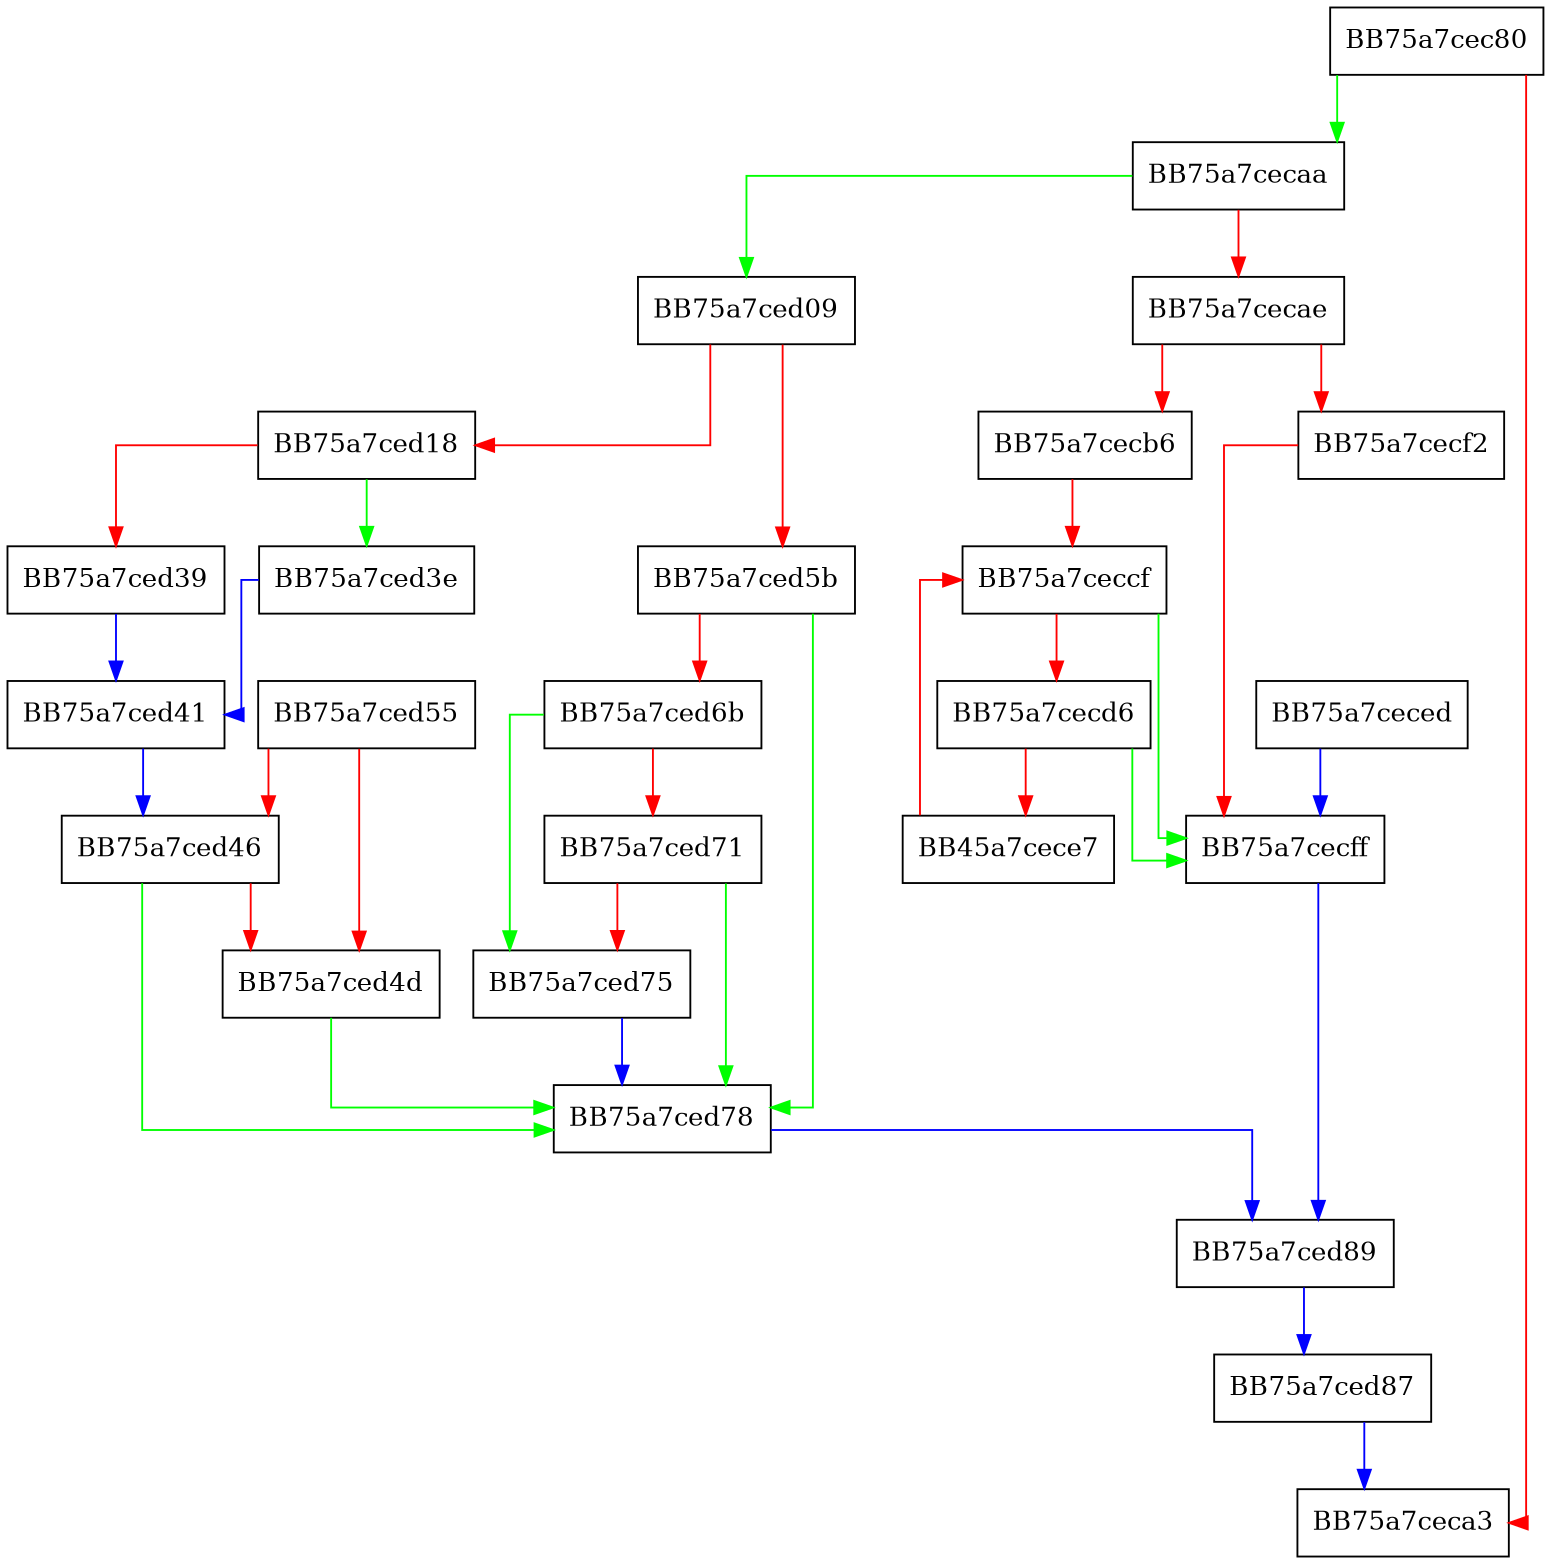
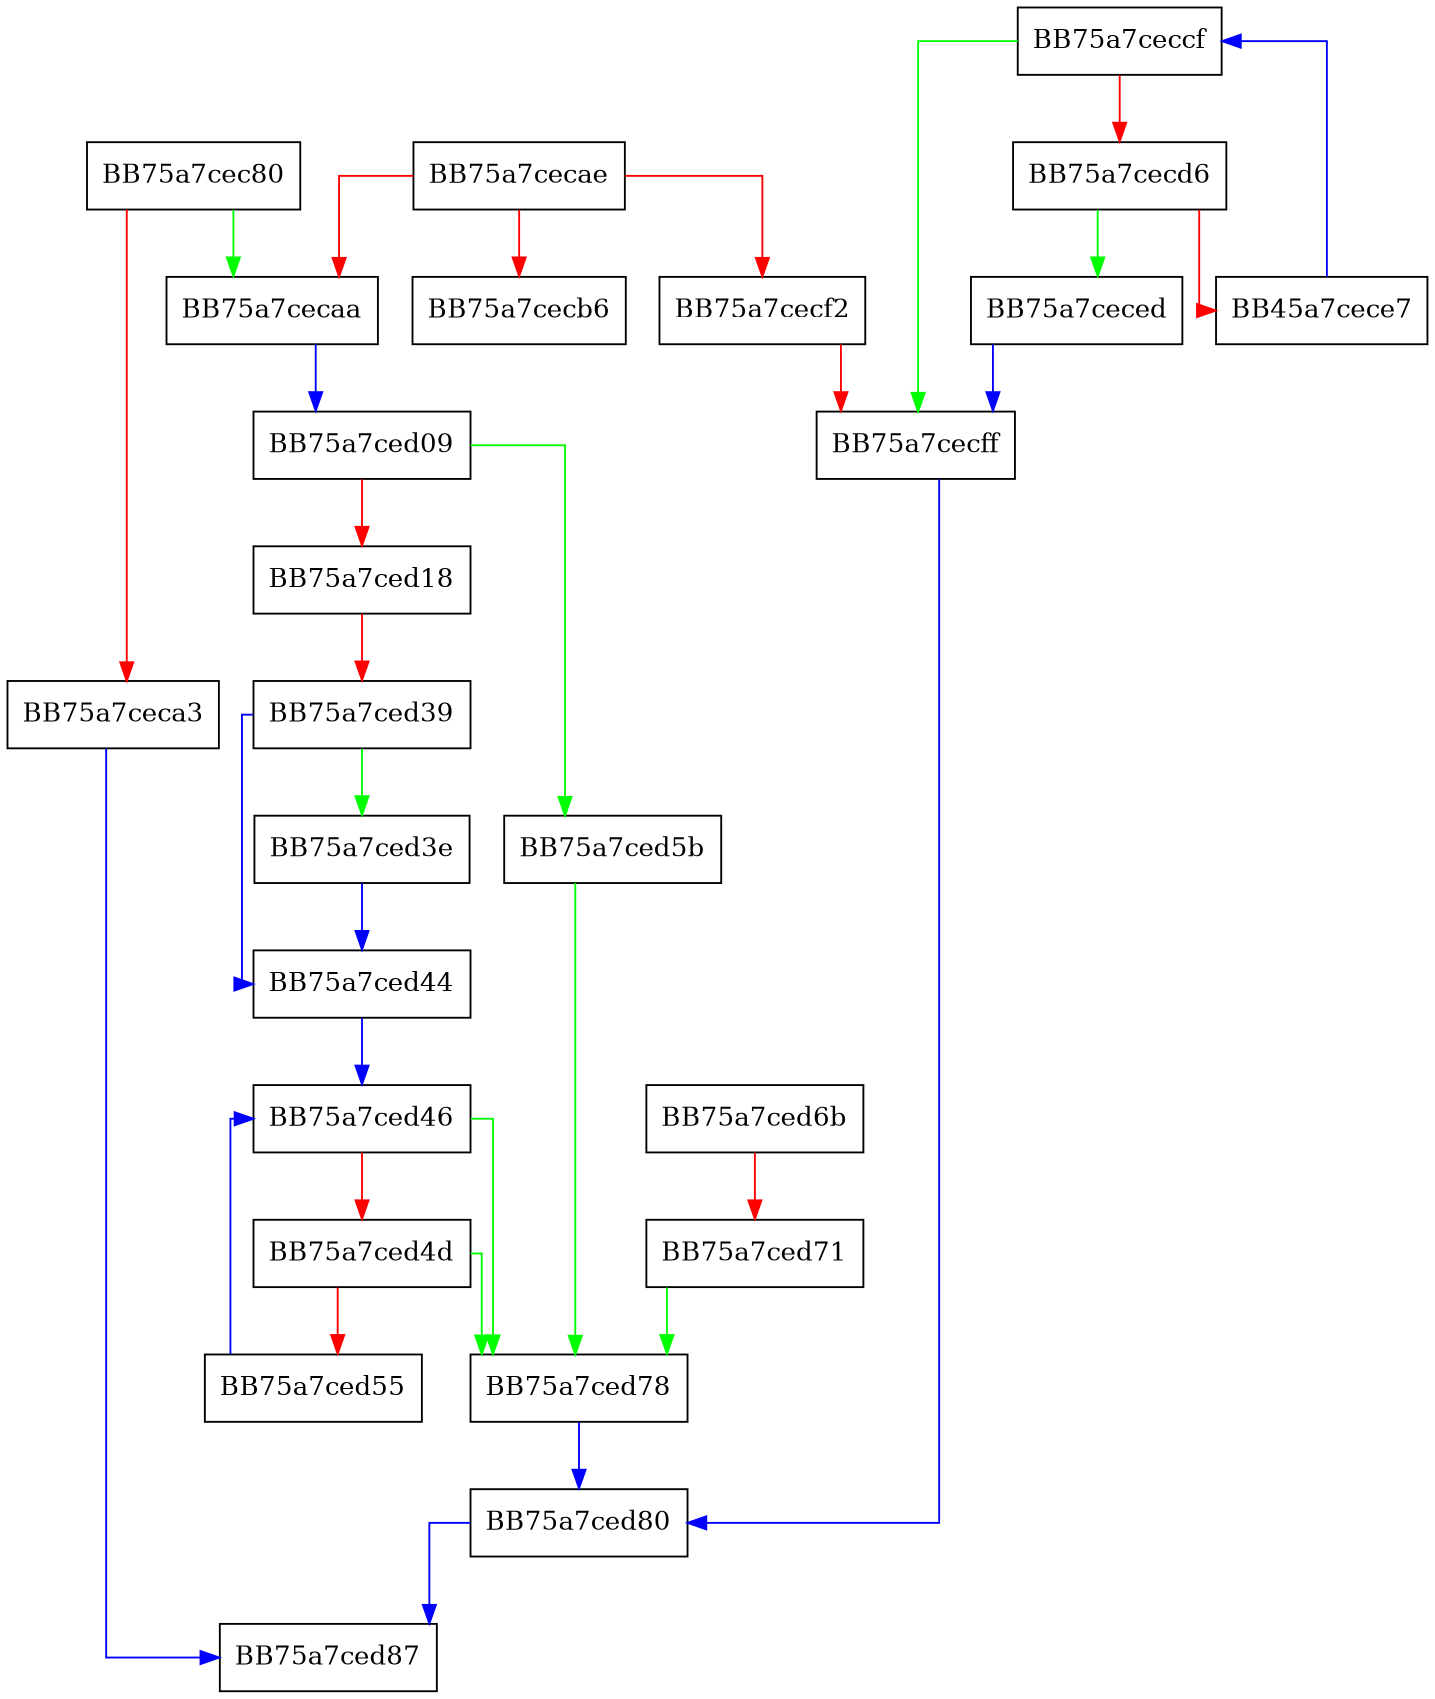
(898, 176) -> (316, 368)
(1238, 234) -> (339, 180)
(783, 436) -> (565, 574)
(367, 503) -> (362, 772)
(1072, 503) -> none
(700, 638) -> none
(920, 686) -> (1327, 116)
(116, 715) -> (362, 984)
(268, 772) -> (230, 1234)
(1132, 822) -> (1098, 234)
(359, 840) -> (338, 1311)
(582, 984) -> none
(1285, 1253) -> (579, 1523)
(1364, 1446) -> (106, 1250)
